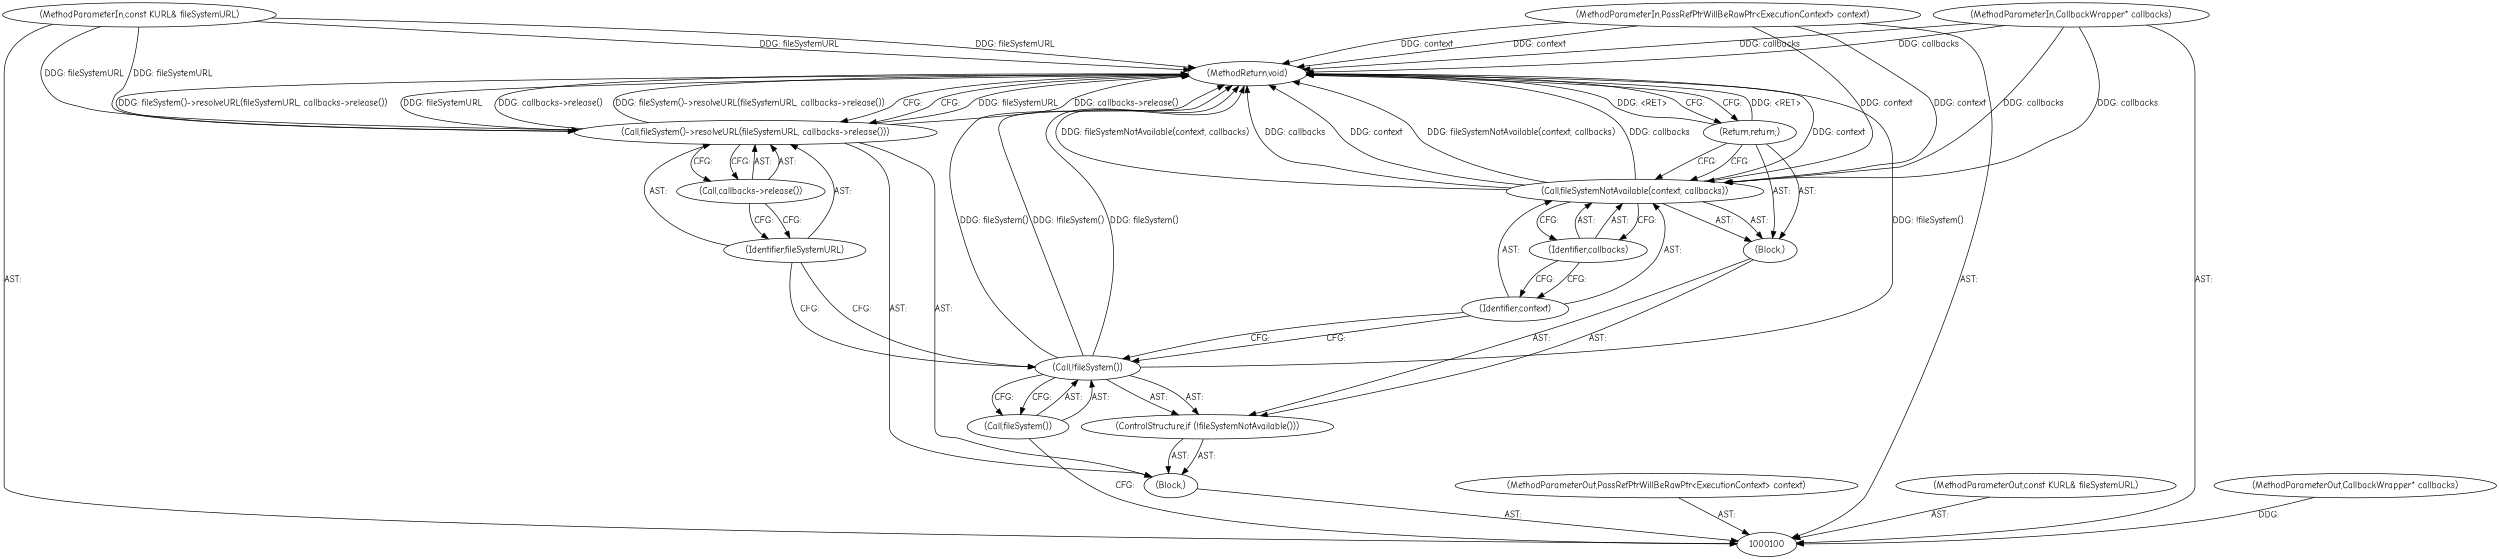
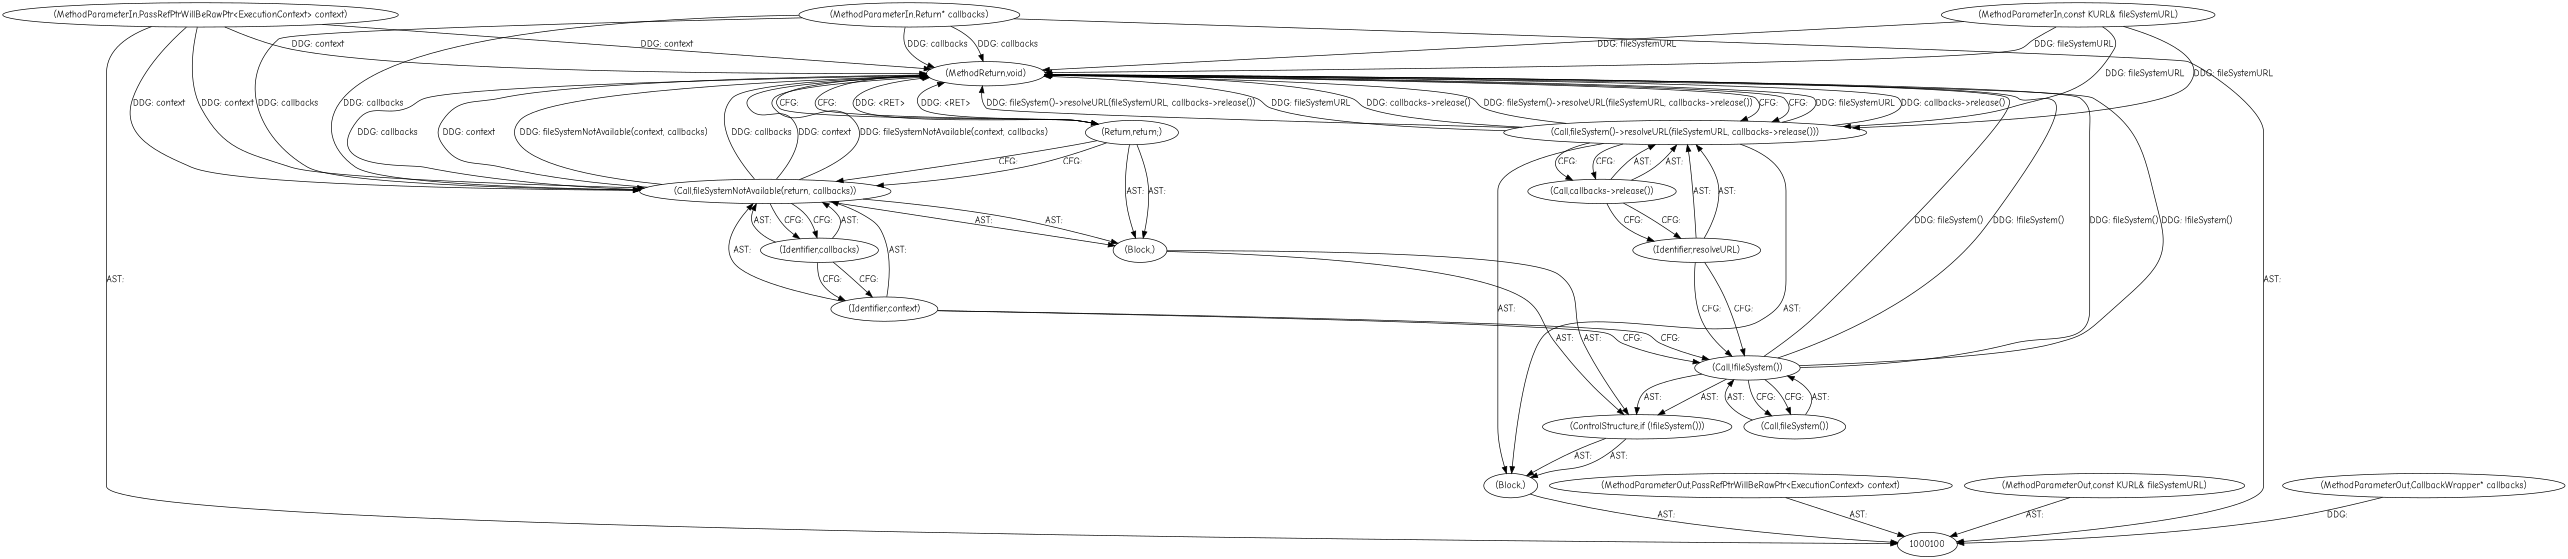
(2071, 15) -> (909, 15)
(1635, 191) -> (765, 191)
(795, 250) -> (1697, 250)
(1207, 427) -> (1637, 427)
(622, 527) -> none
(1369, 533) -> none
